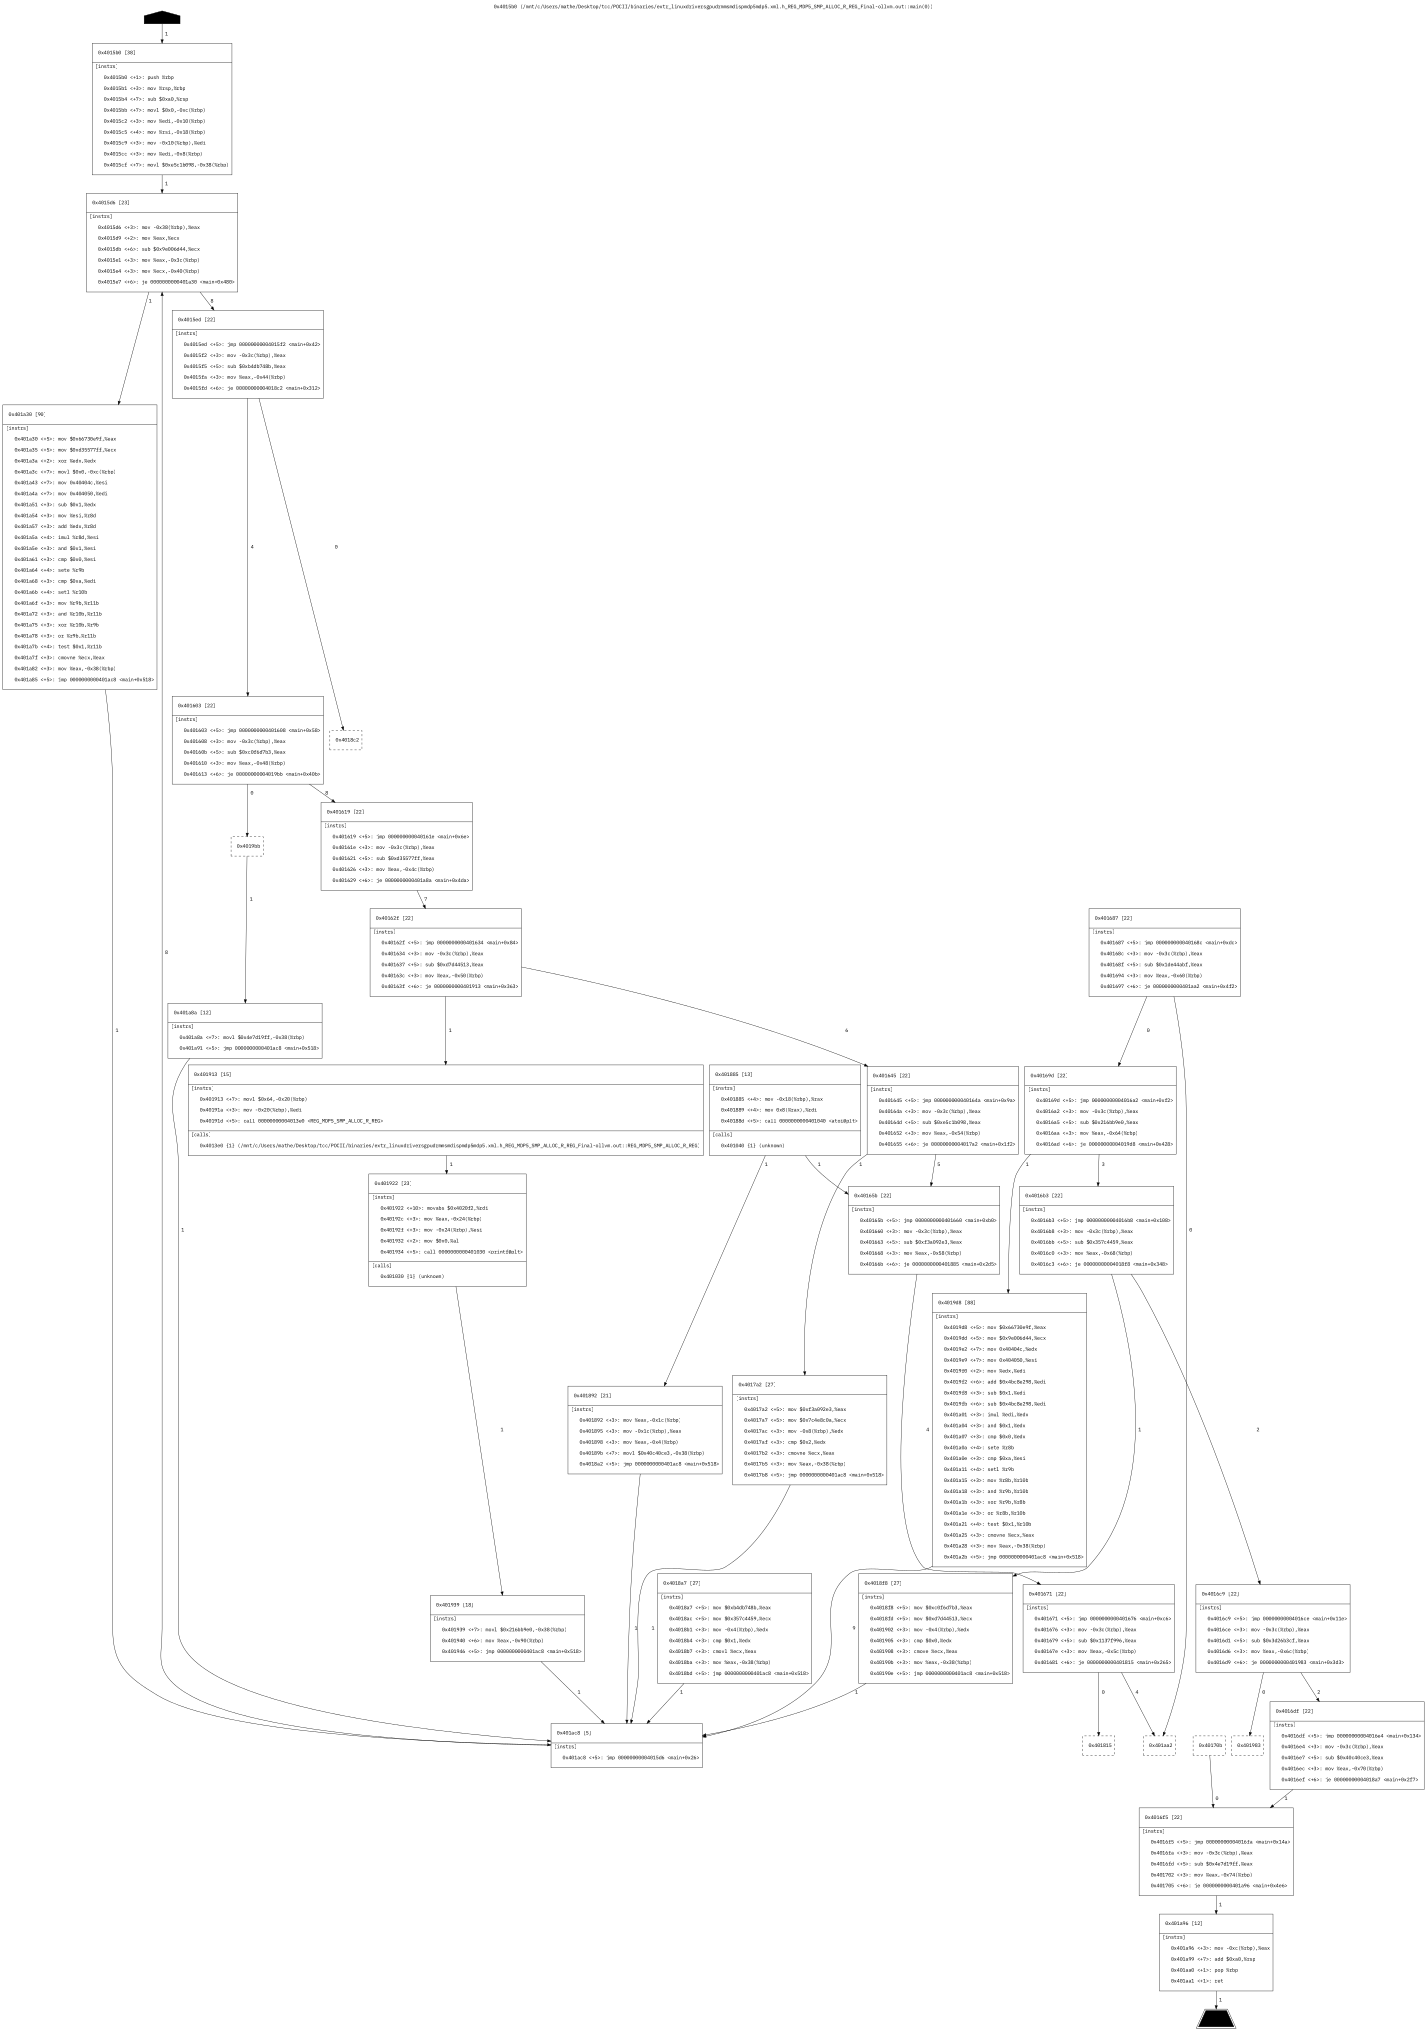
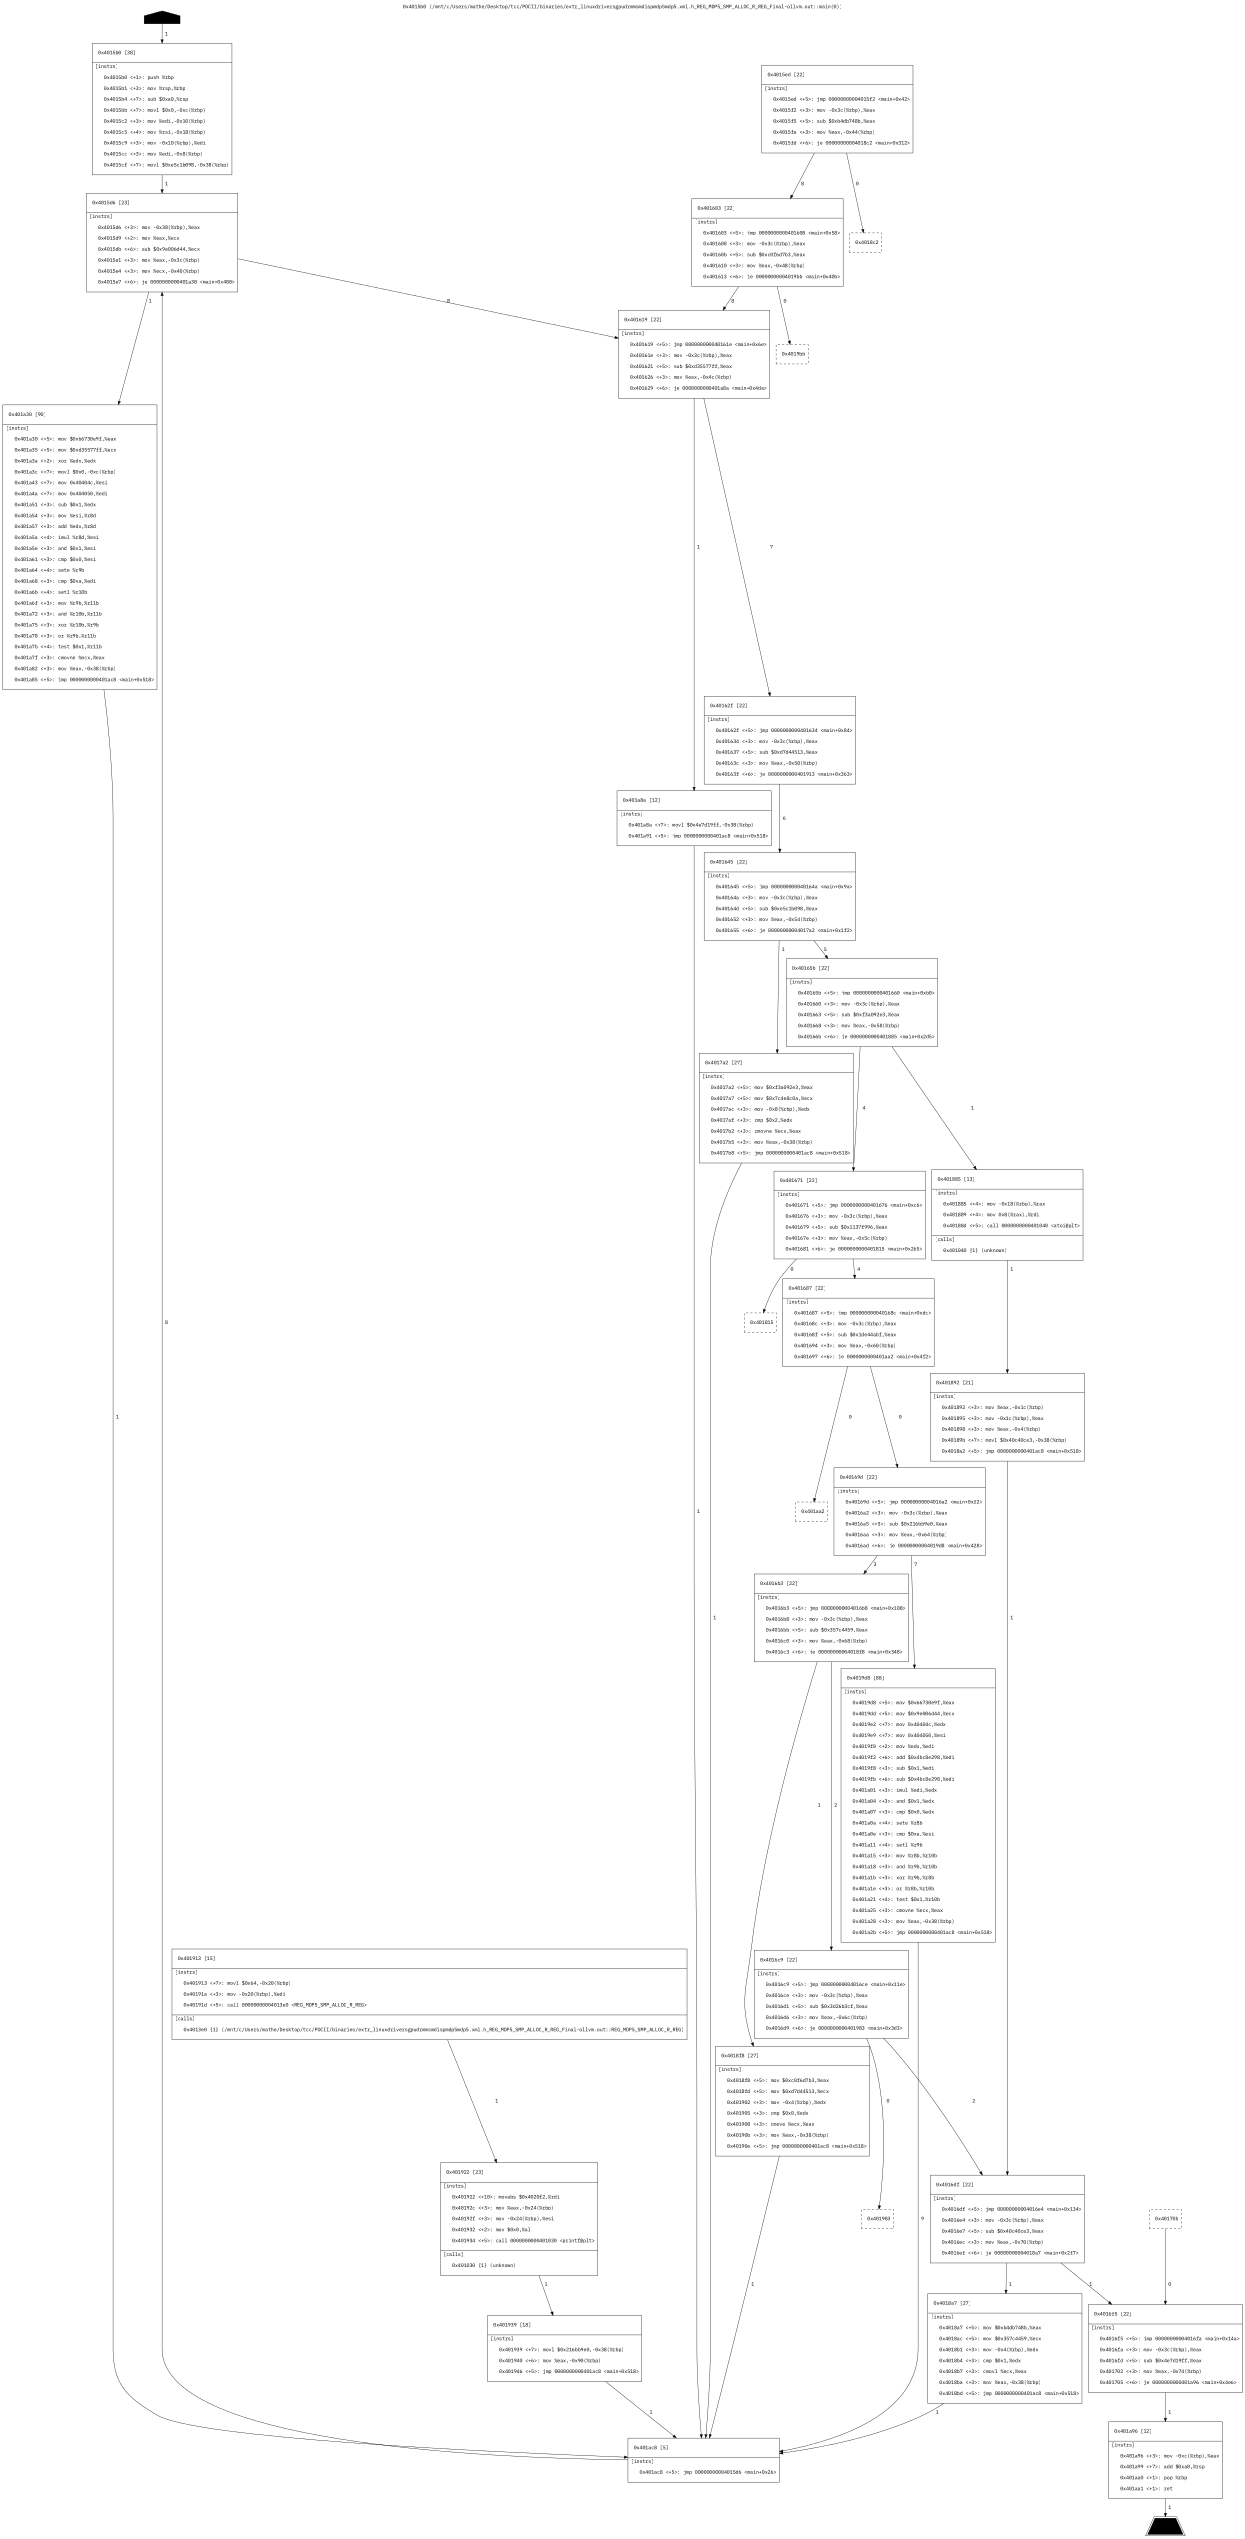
(206, 300) -> (426, 298)
(251, 547) -> (801, 184)
(246, 928) -> (694, 593)
(446, 1029) -> none
(1026, 1165) -> (914, 1565)
(824, 1176) -> (933, 1107)
(630, 1597) -> (1007, 1816)
(1137, 1703) -> (854, 1267)
none -> (1006, 2277)
